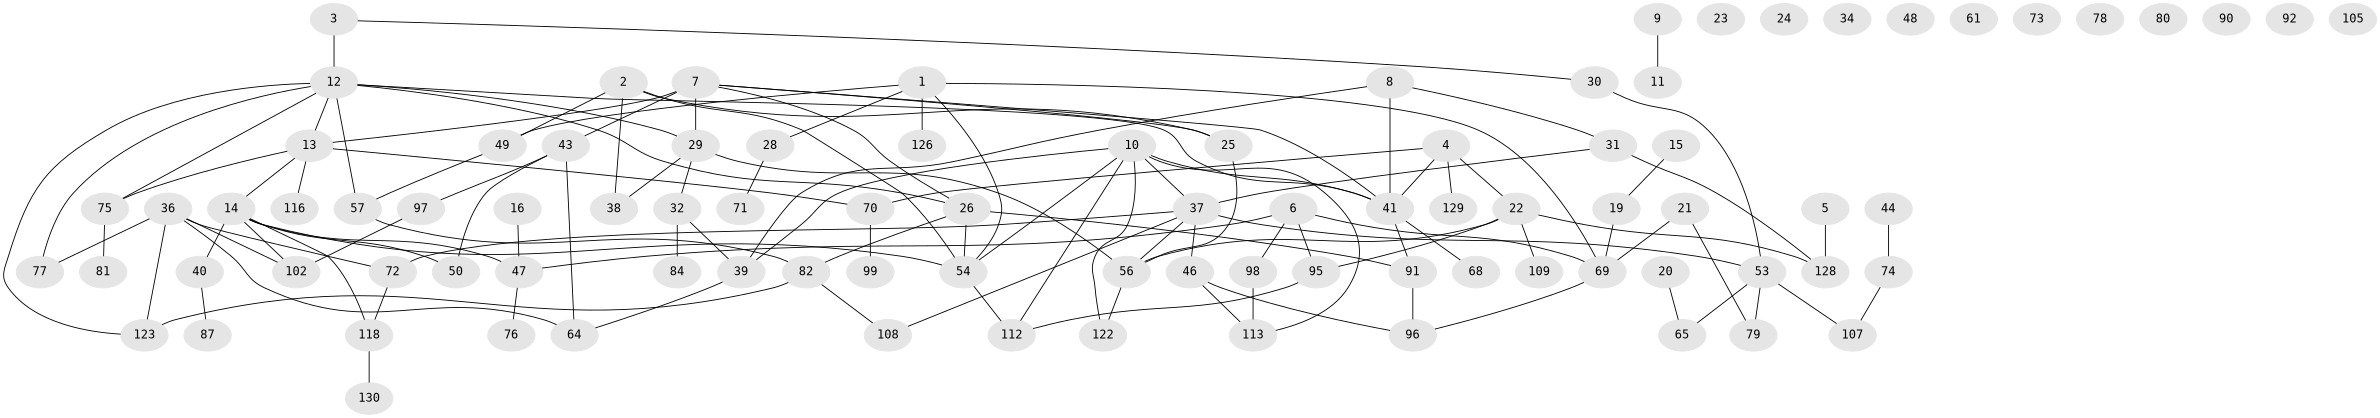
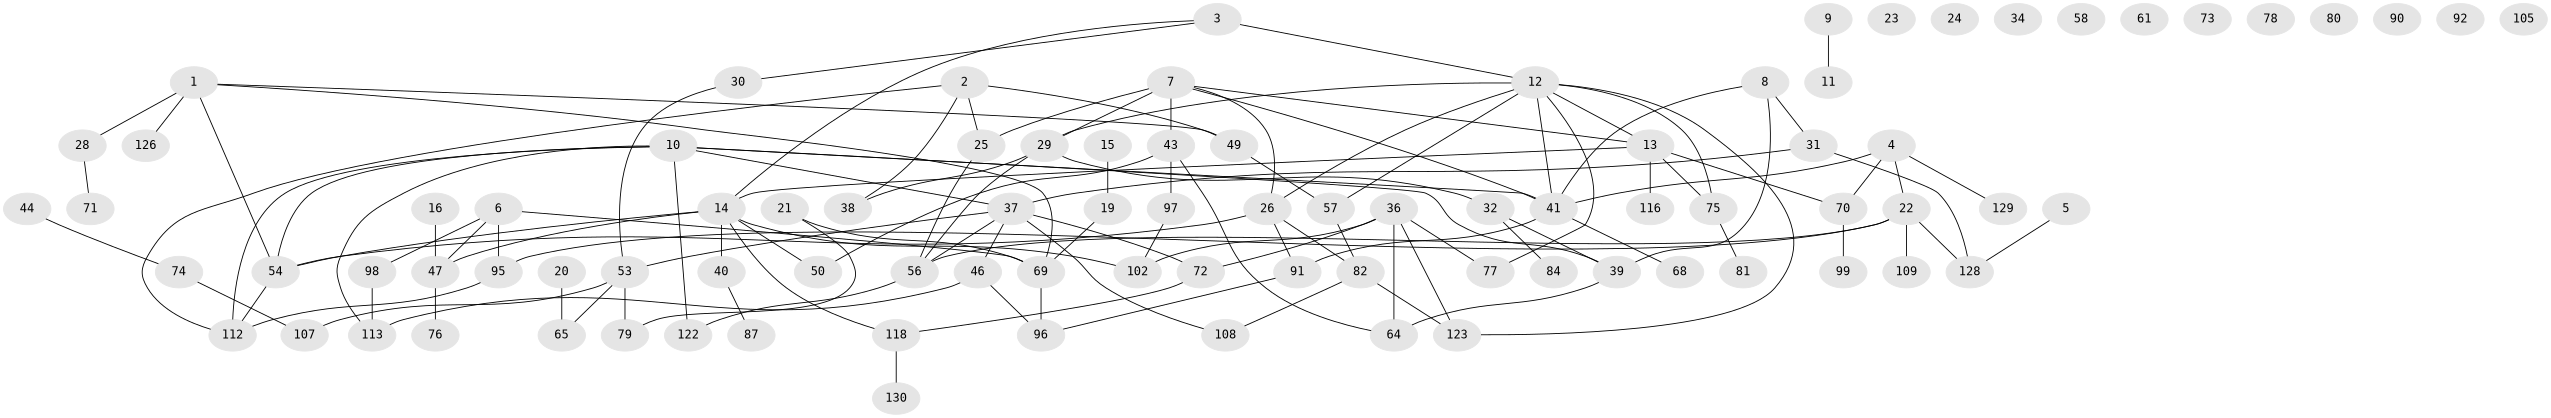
(1910, 19) -> (2081, 19)
none -> (947, 62)
(818, 140) -> (477, 145)
